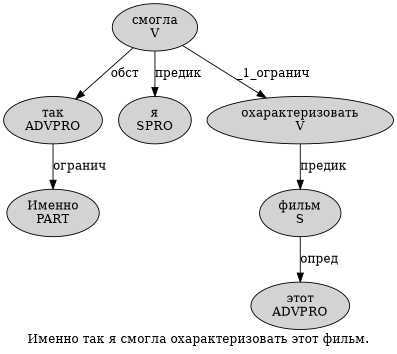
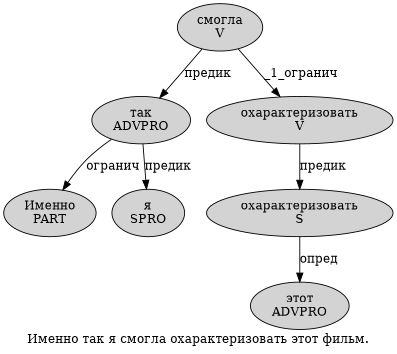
(155, 69) -> (144, 162)
(125, 74) -> (208, 74)
(300, 213) -> (300, 213)
